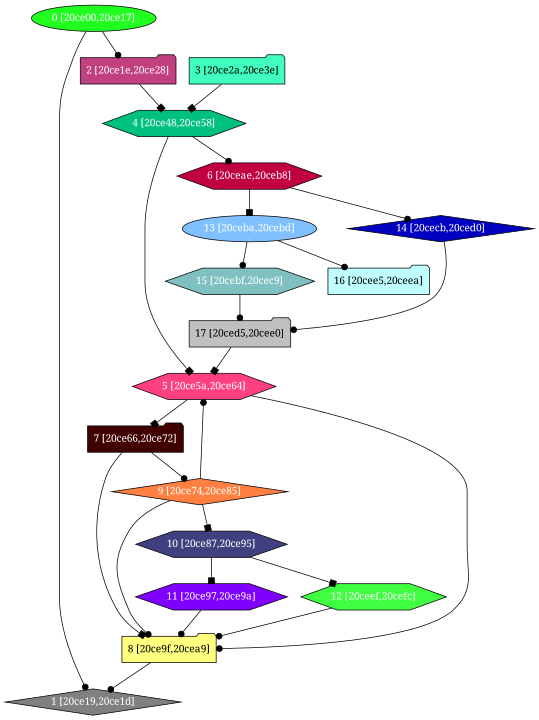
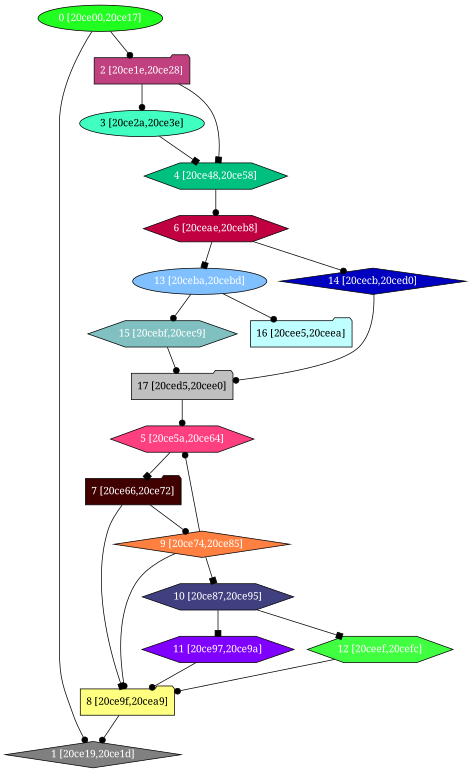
(237, 71) -> (142, 123)
none -> (142, 94)
(145, 256) -> none
(224, 357) -> (182, 410)
(467, 549) -> none
